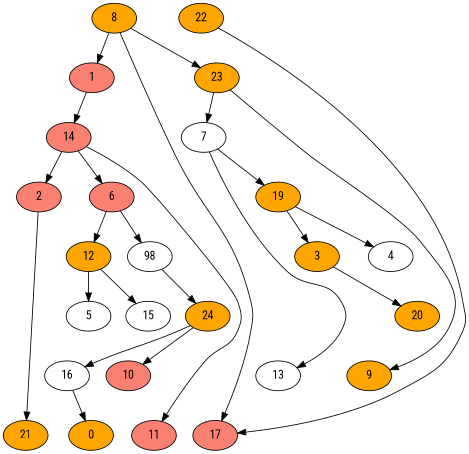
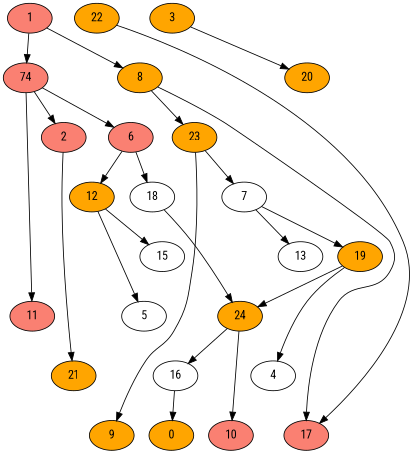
(105, 44) -> (81, 46)
(69, 137) -> (26, 78)
(295, 223) -> (304, 285)
(150, 257) -> (152, 197)
